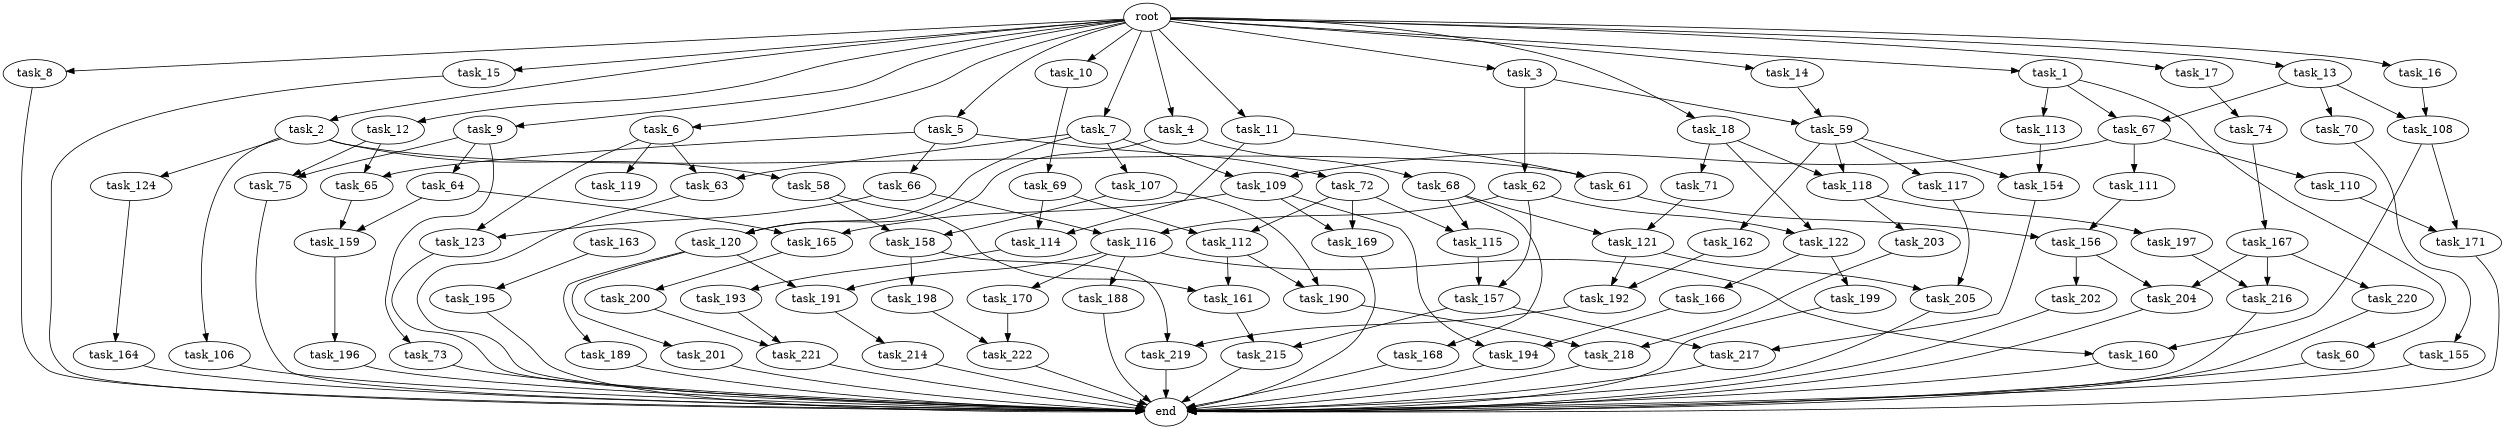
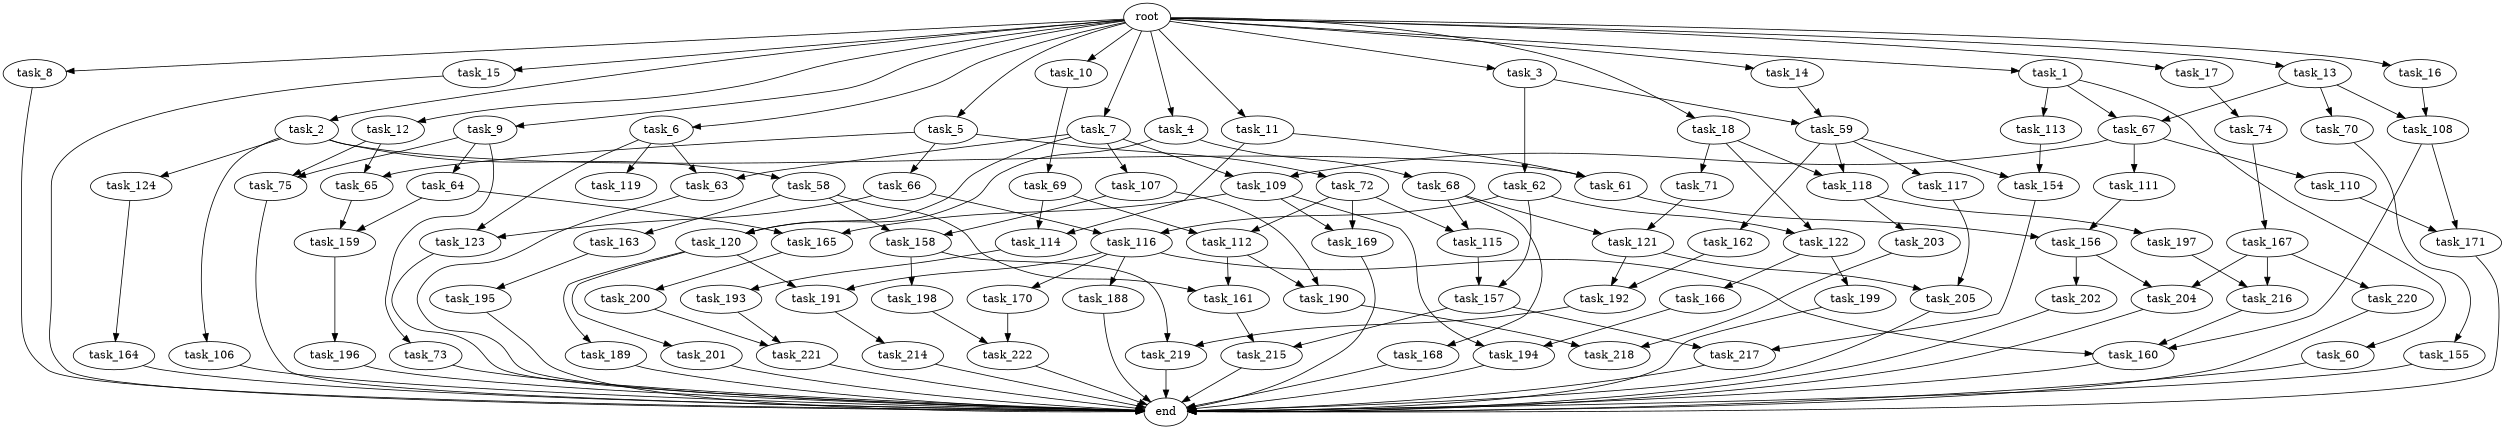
none -> (720, 212)
(1389, 394) -> none
(1737, 403) -> (2204, 326)
